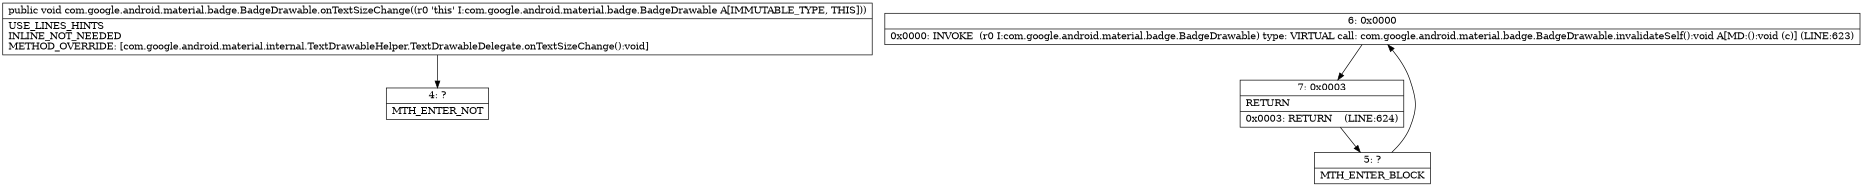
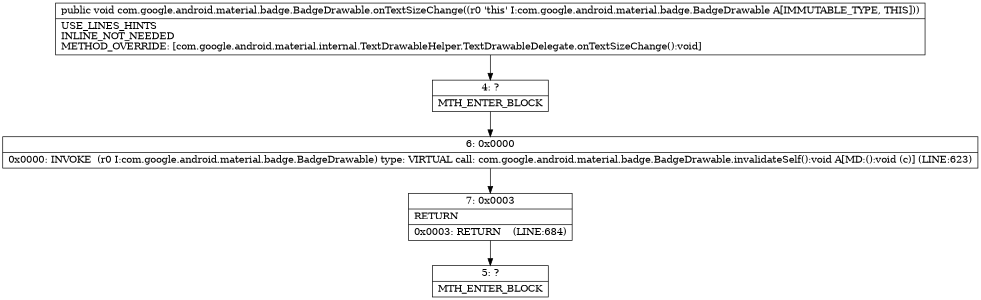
(1415, 102) -> (490, 121)
(437, 111) -> (490, 103)
(1322, 119) -> (490, 232)
